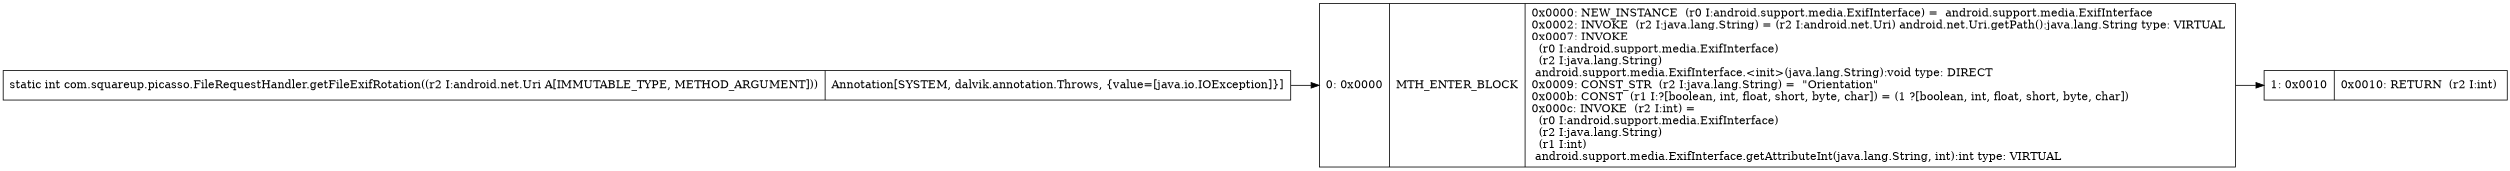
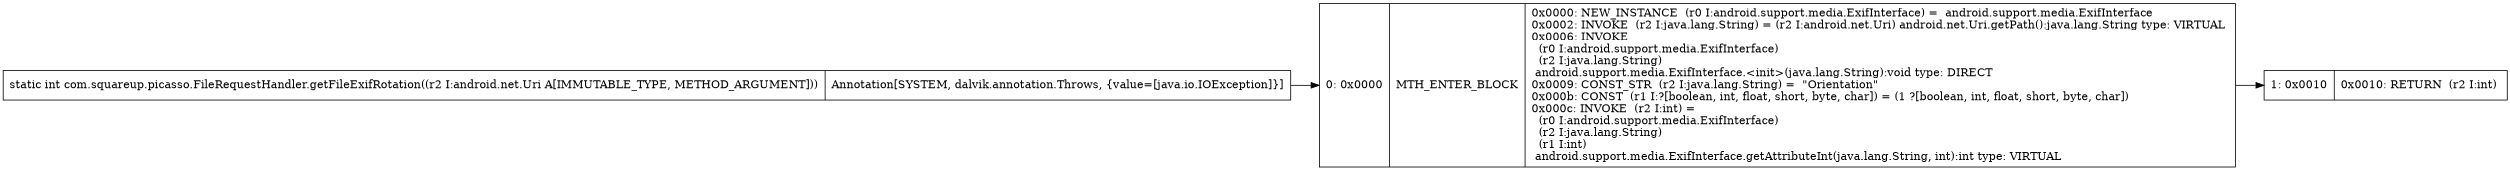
(1584, 37) -> (1584, 37)
